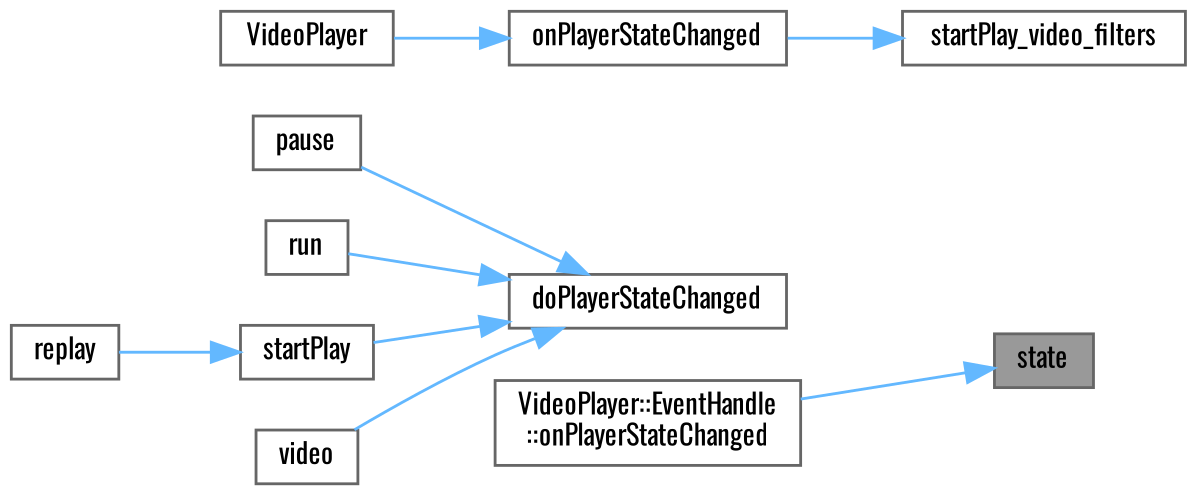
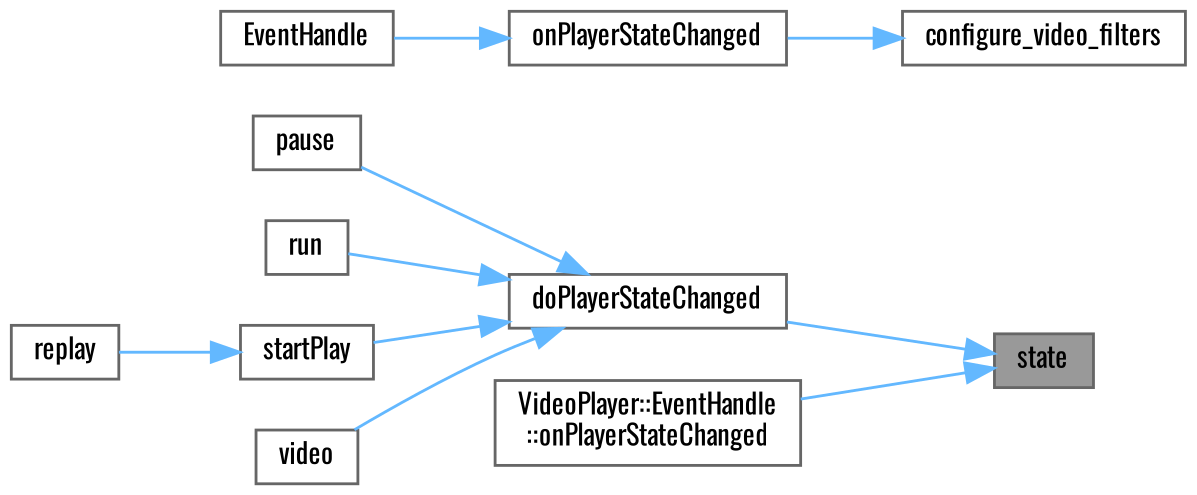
(307, 38) -> (307, 38)
(1044, 38) -> (1044, 38)
none -> (876, 336)
